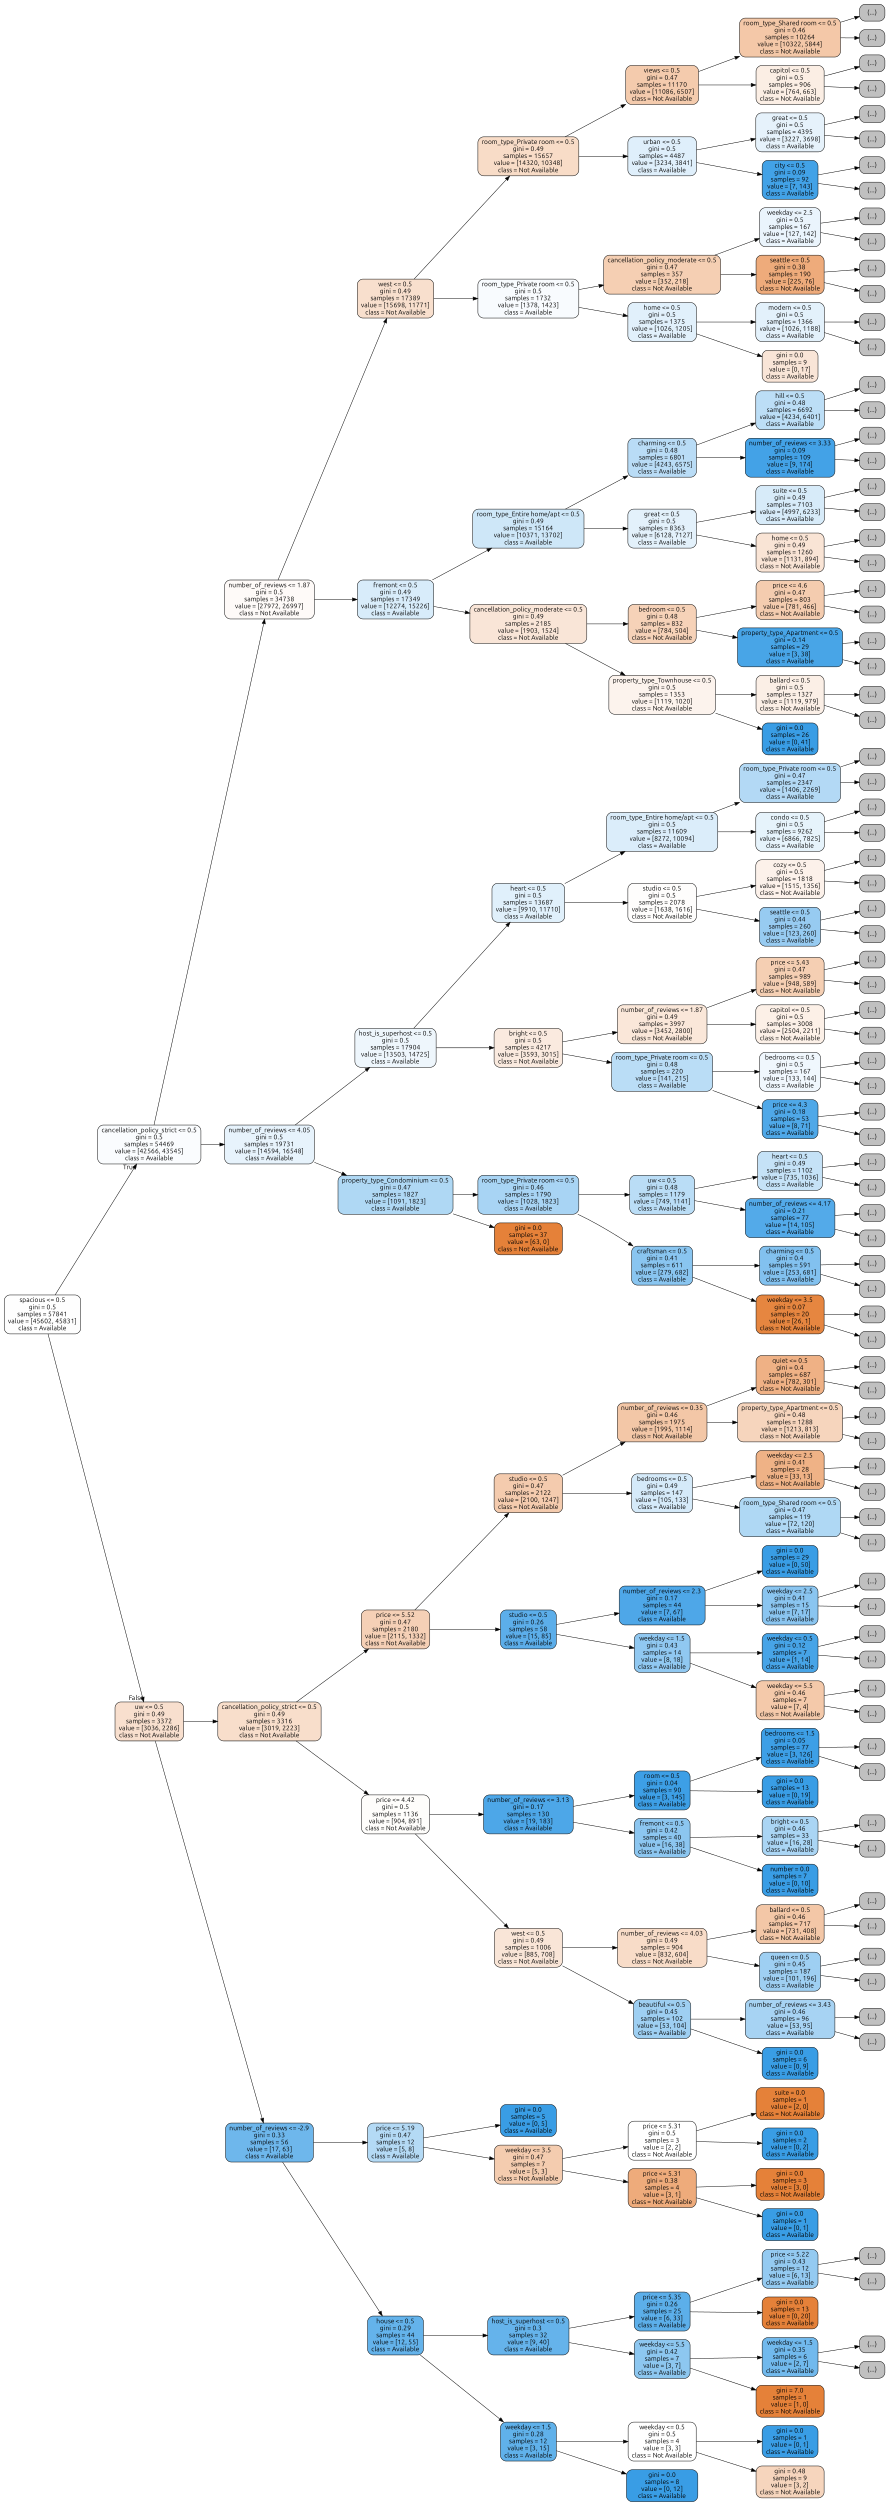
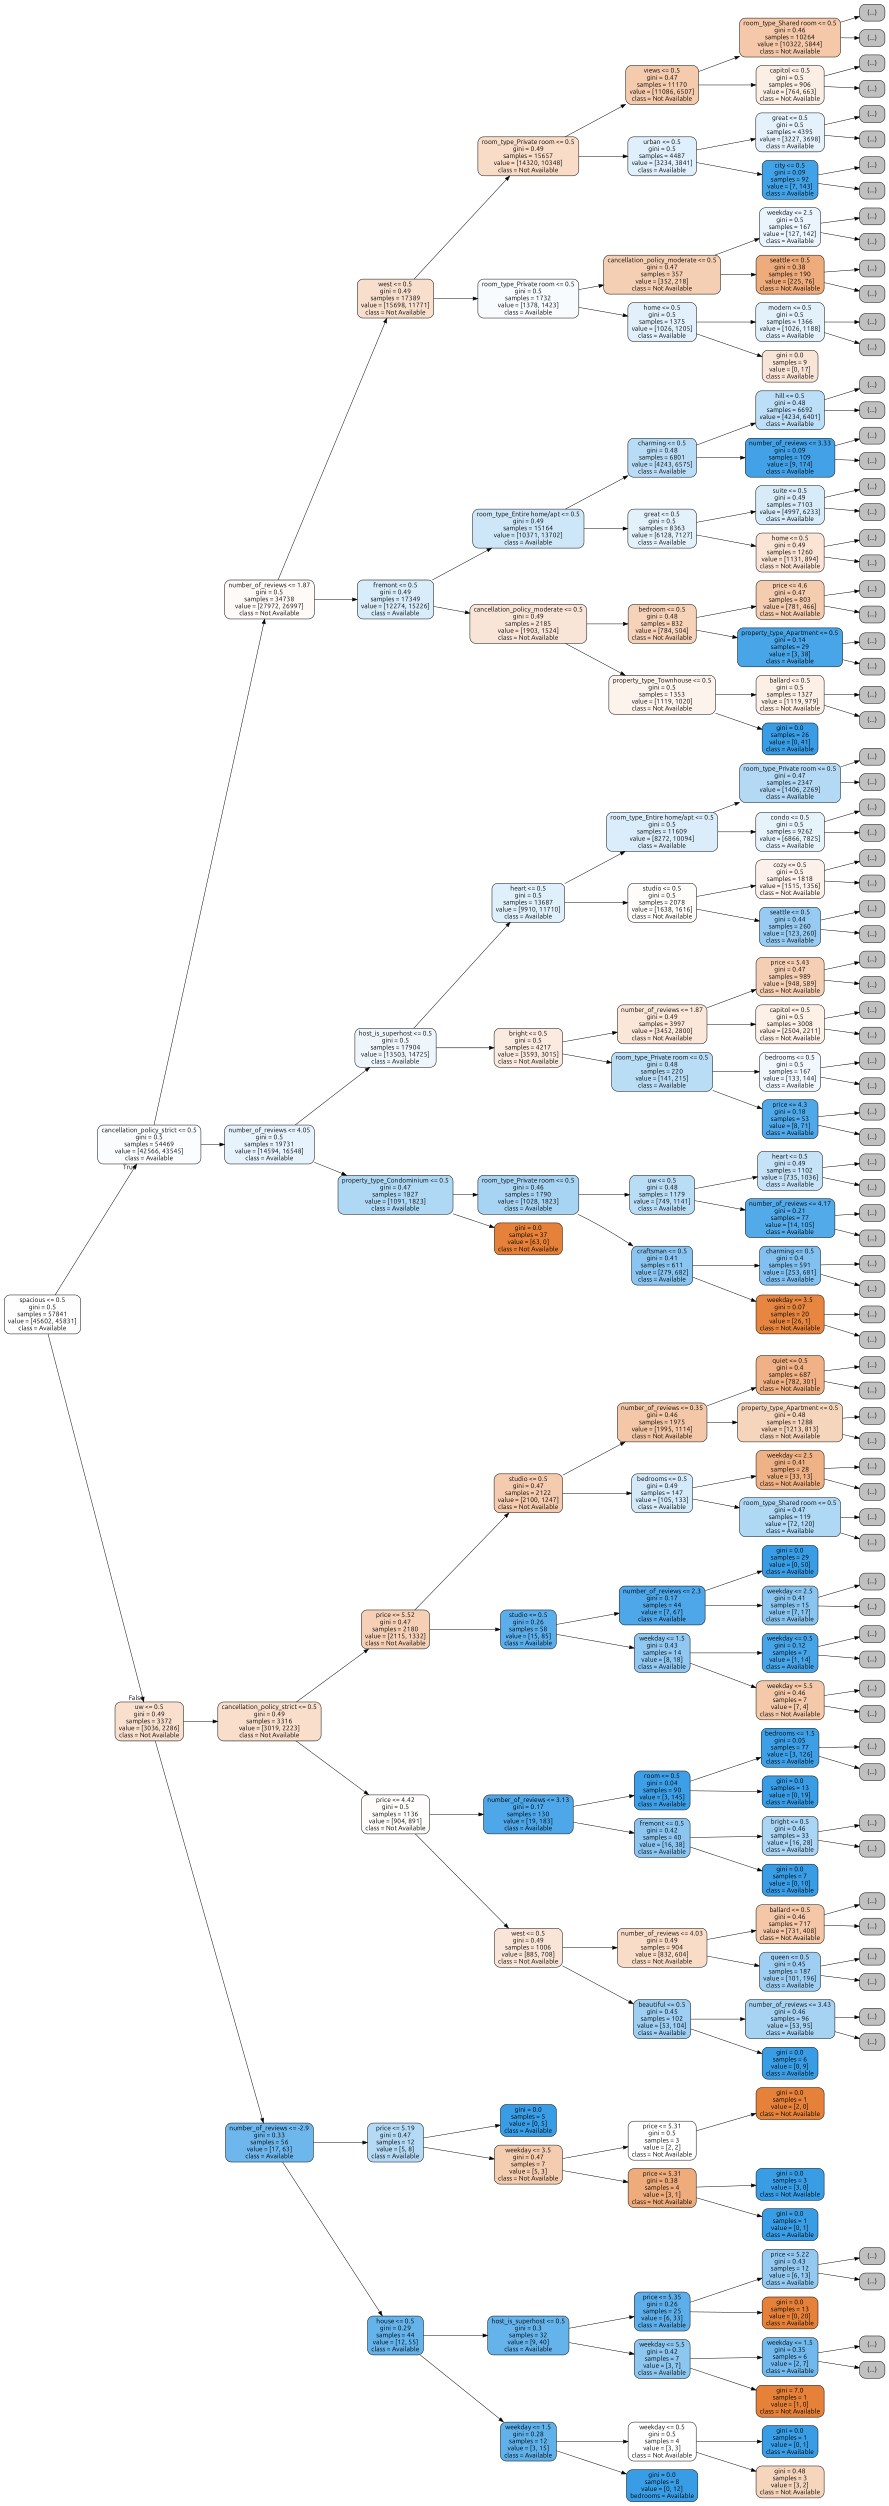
(790, 1880) -> (790, 1880)
(790, 2104) -> (790, 2104)
(790, 2144) -> none
(790, 2184) -> (790, 2184)
(790, 2482) -> (790, 2482)
(662, 2486) -> (662, 2486)
